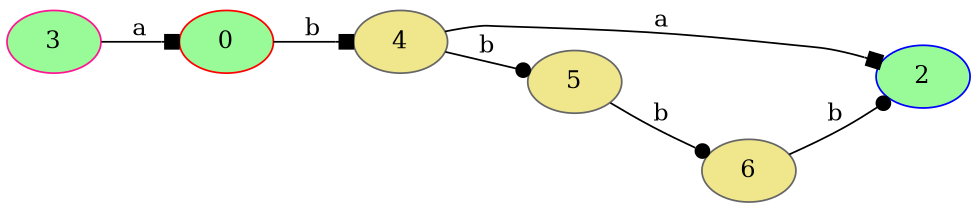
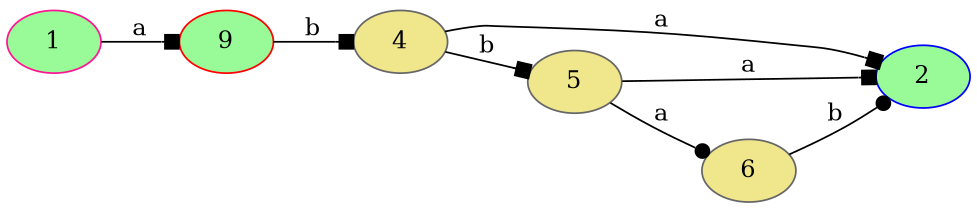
(54, 42) -> (54, 42)
(226, 42) -> (226, 42)
(481, 60) -> (481, 60)
none -> (740, 79)
(662, 114) -> (662, 114)
